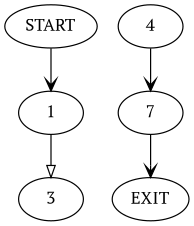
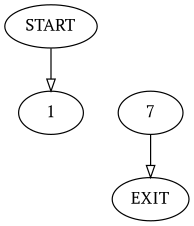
(151, 26) -> none
(51, 64) -> (51, 64)
(151, 150) -> (151, 150)
(51, 199) -> none
